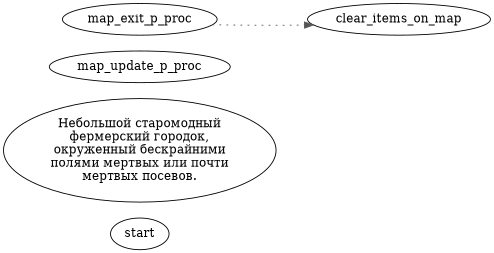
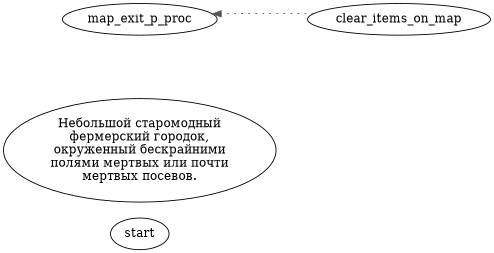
(258, 25) -> (267, 13)
(140, 67) -> none
